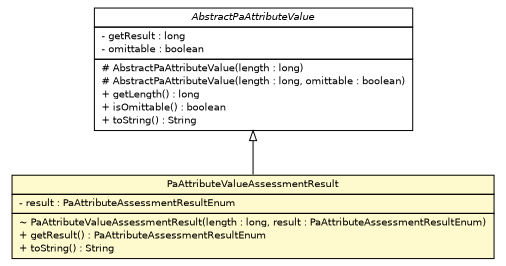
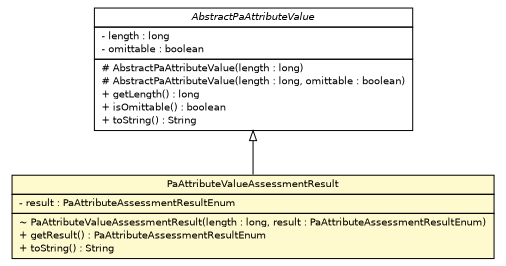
(144, 36) -> (136, 36)
